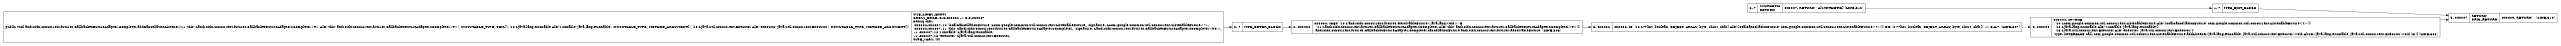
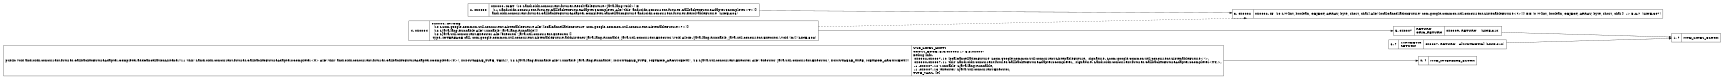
(2240, 8) -> (1701, 38)
(2352, 12) -> (1585, 35)
(1263, 27) -> (1453, 61)
(1286, 27) -> none
(2025, 27) -> (1031, 23)
